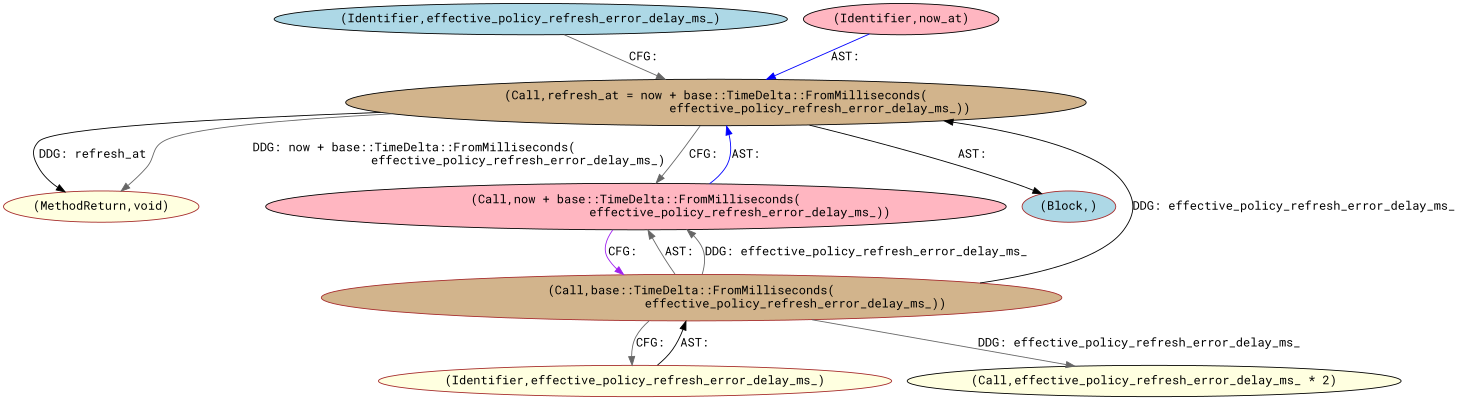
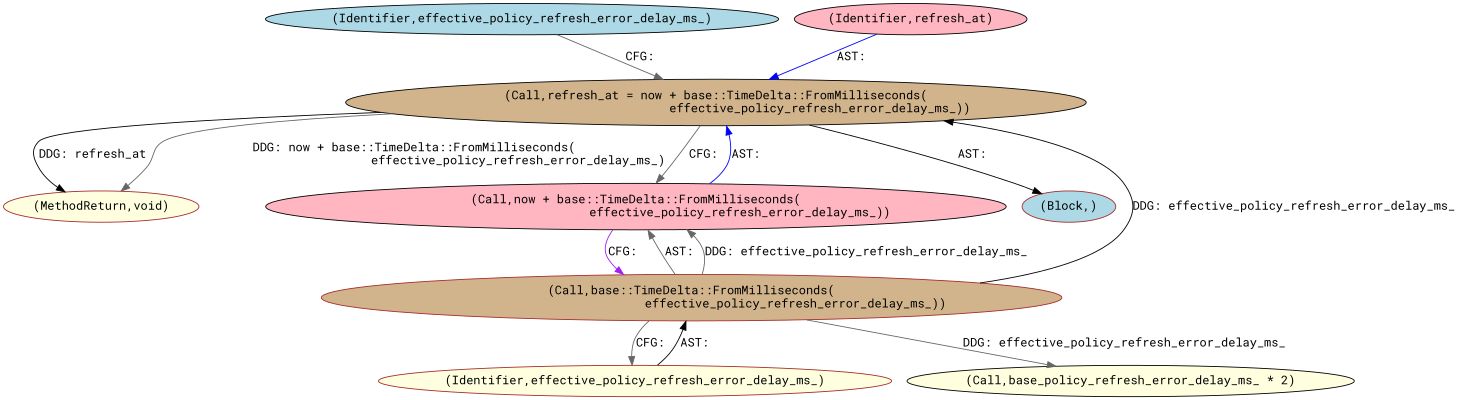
(901, 19) -> (911, 19)
(1154, 381) -> (1131, 381)
